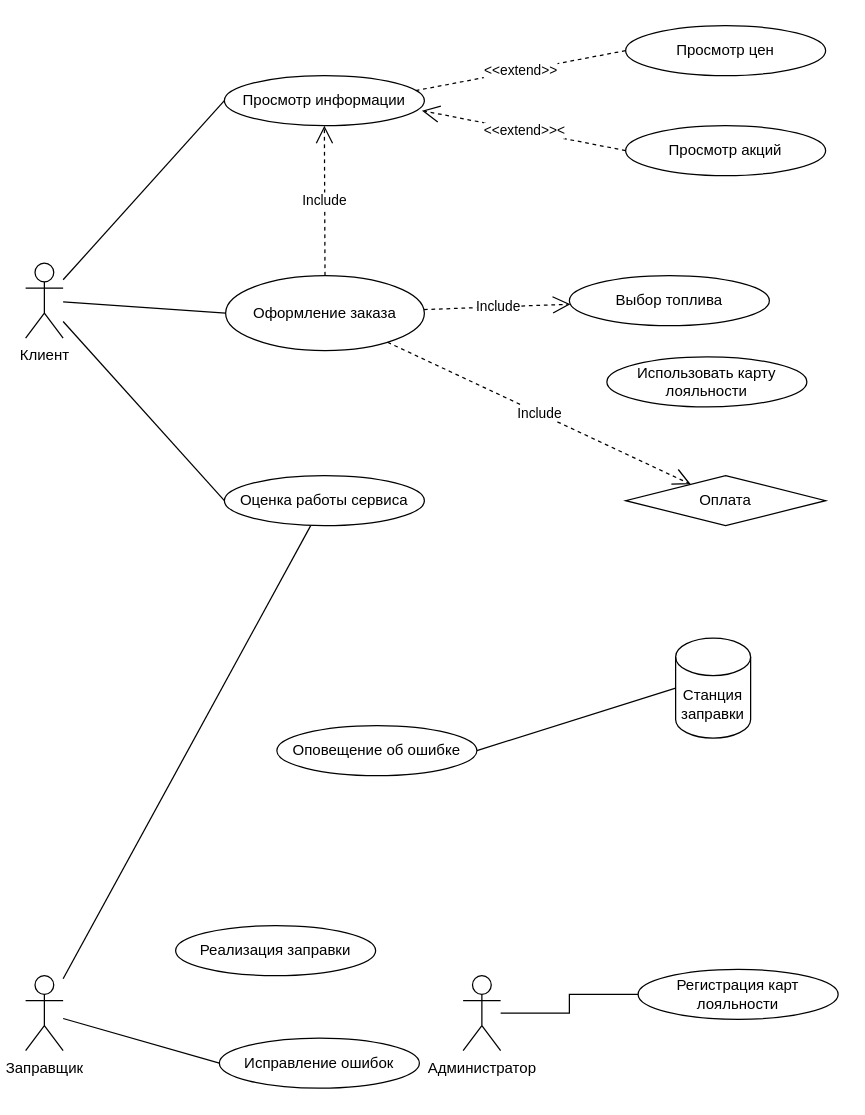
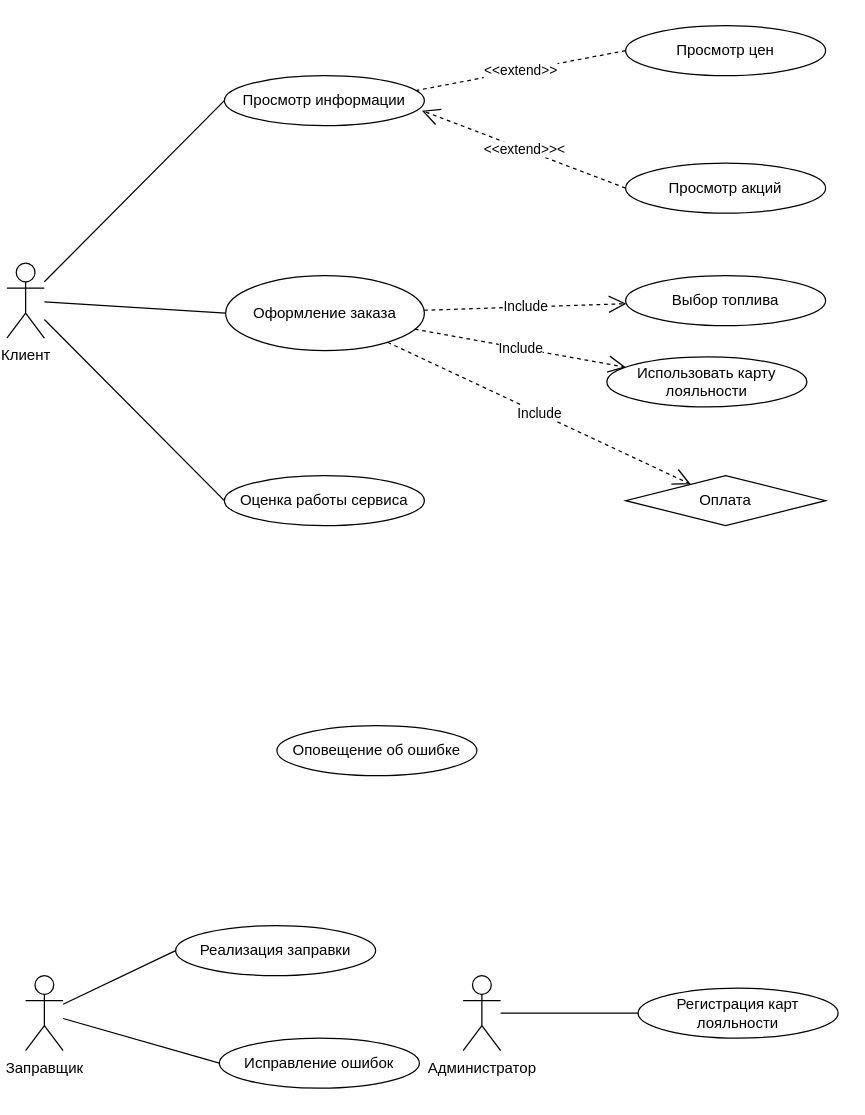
(726, 151) -> (726, 188)
(325, 203) -> (518, 348)
(44, 301) -> (26, 301)
(669, 301) -> (726, 301)
(713, 688) -> none
(576, 719) -> none
(187, 752) -> (119, 977)
(738, 994) -> (738, 1013)
